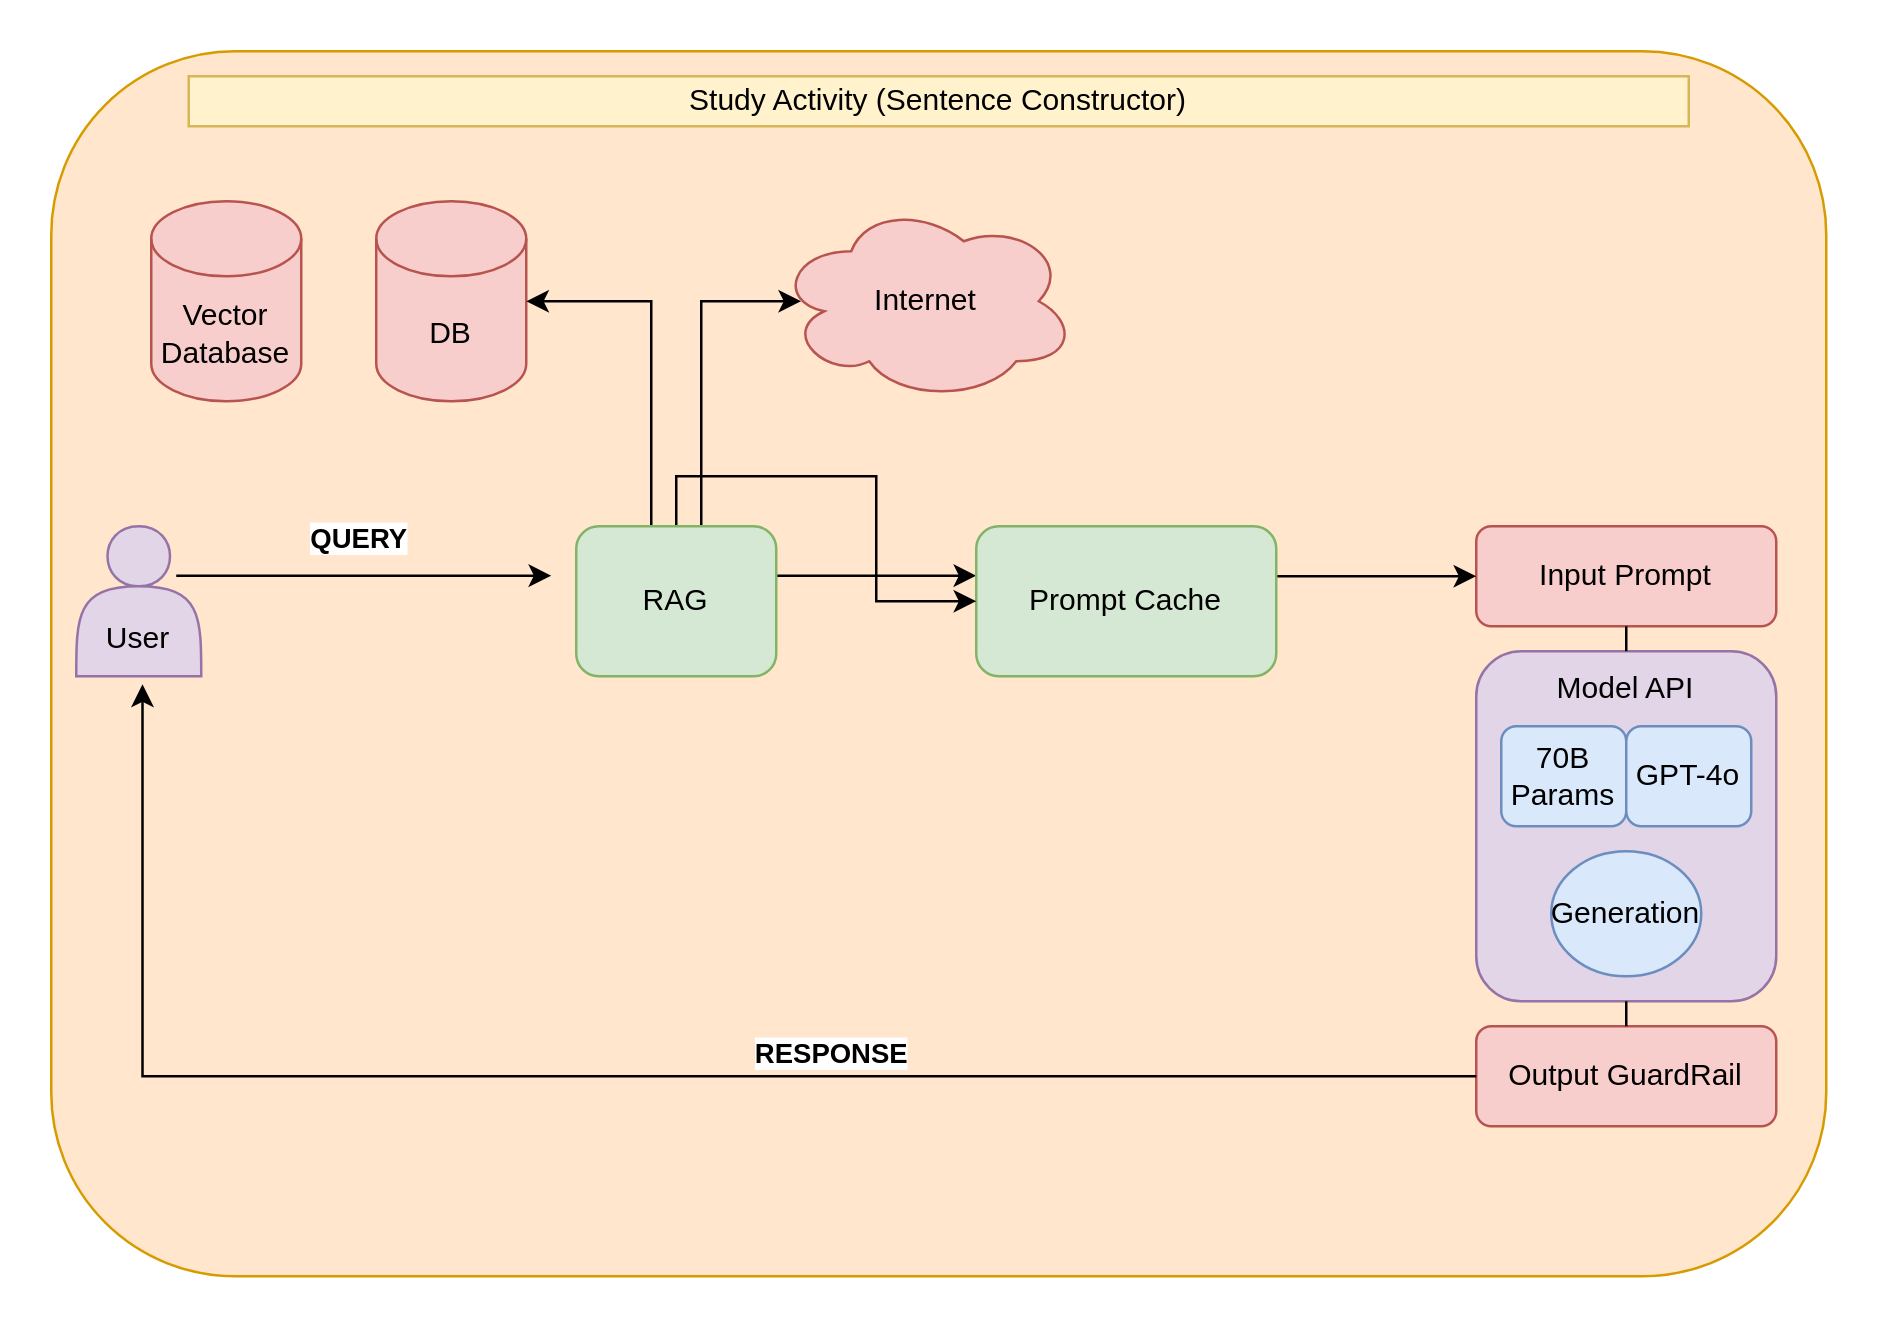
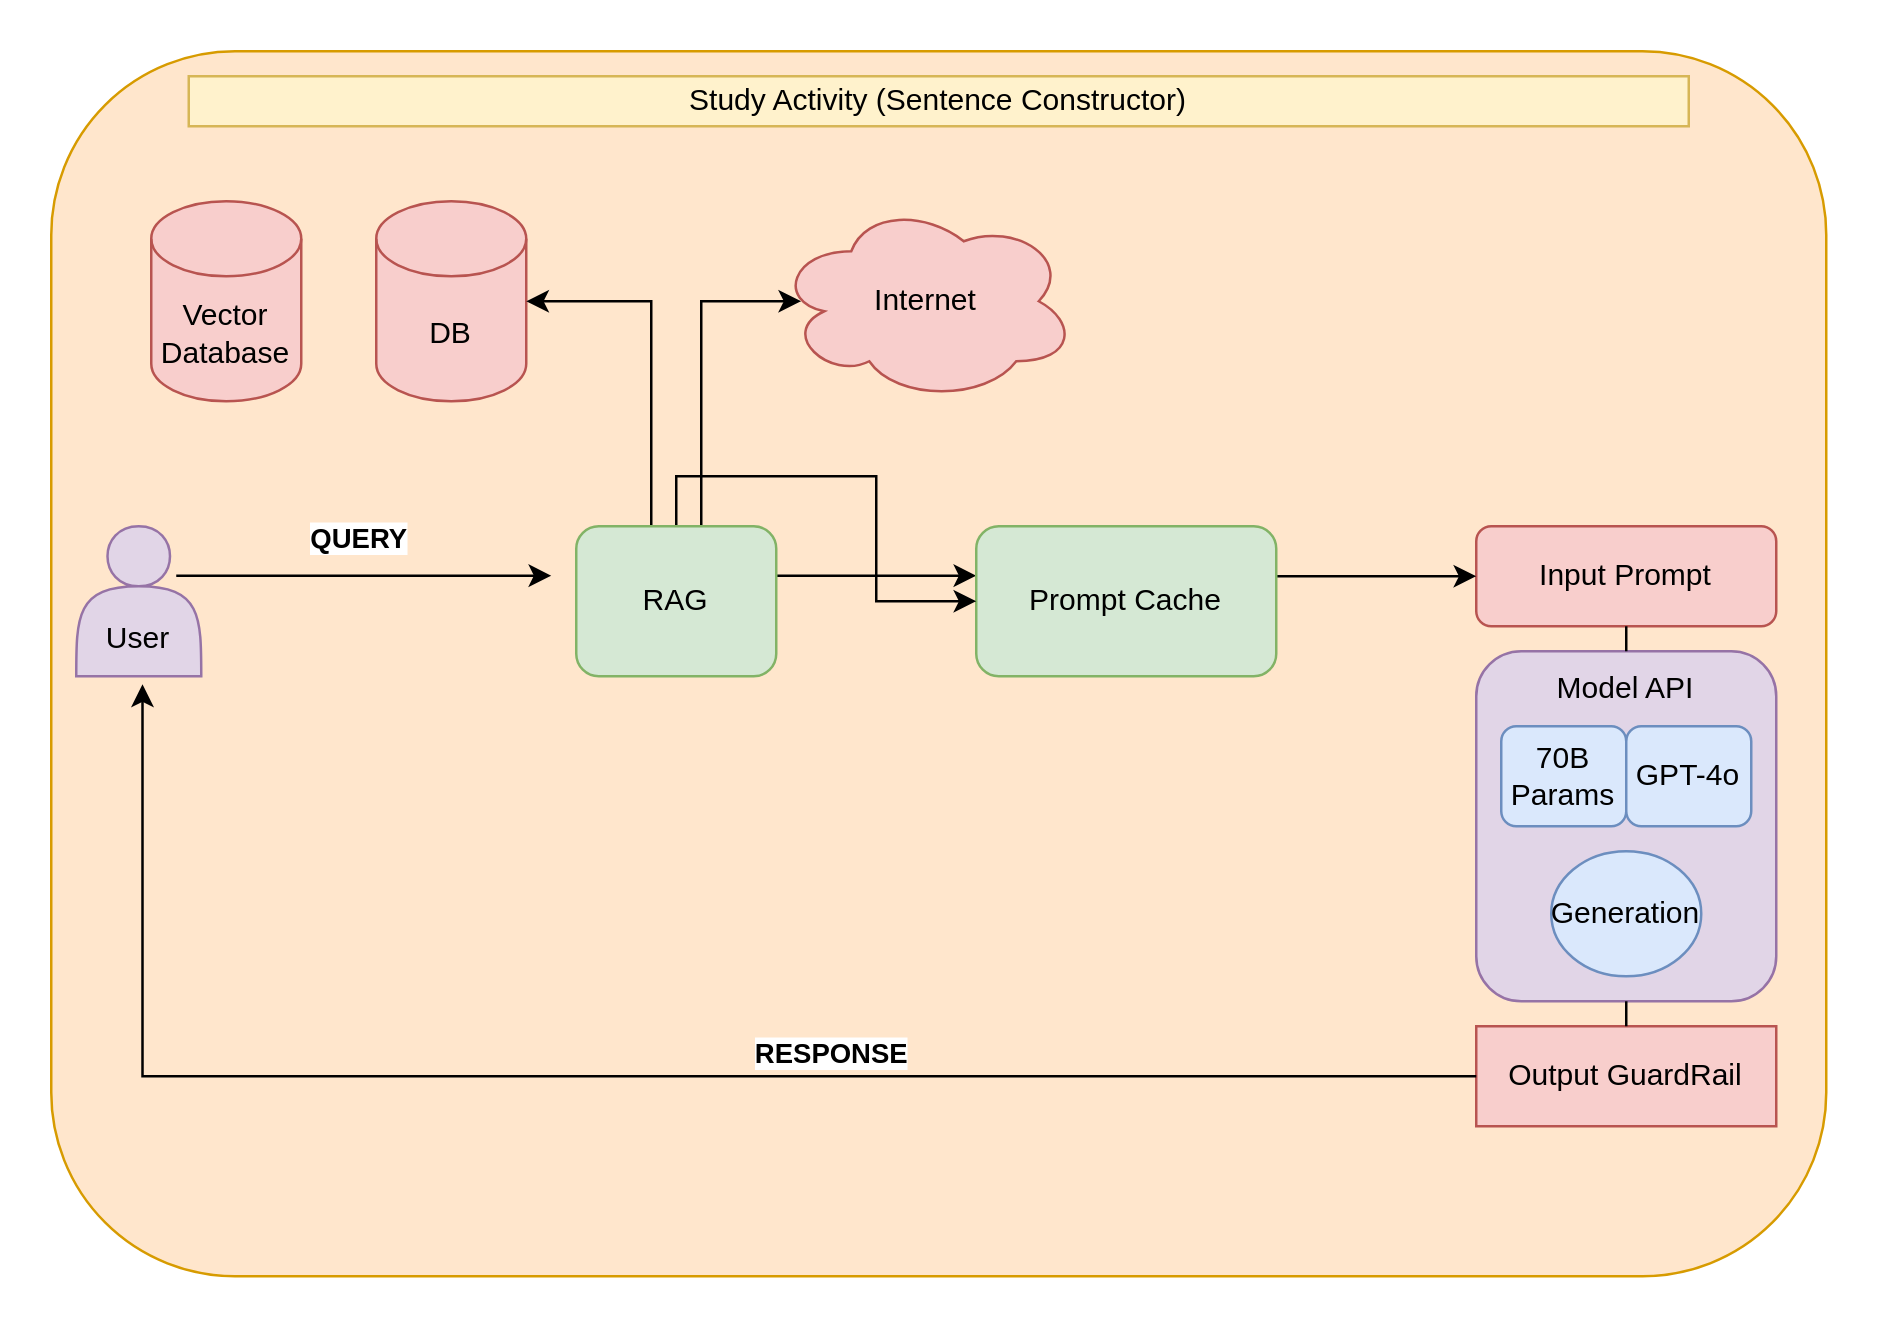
(1626, 1076) -> (1626, 1076)
